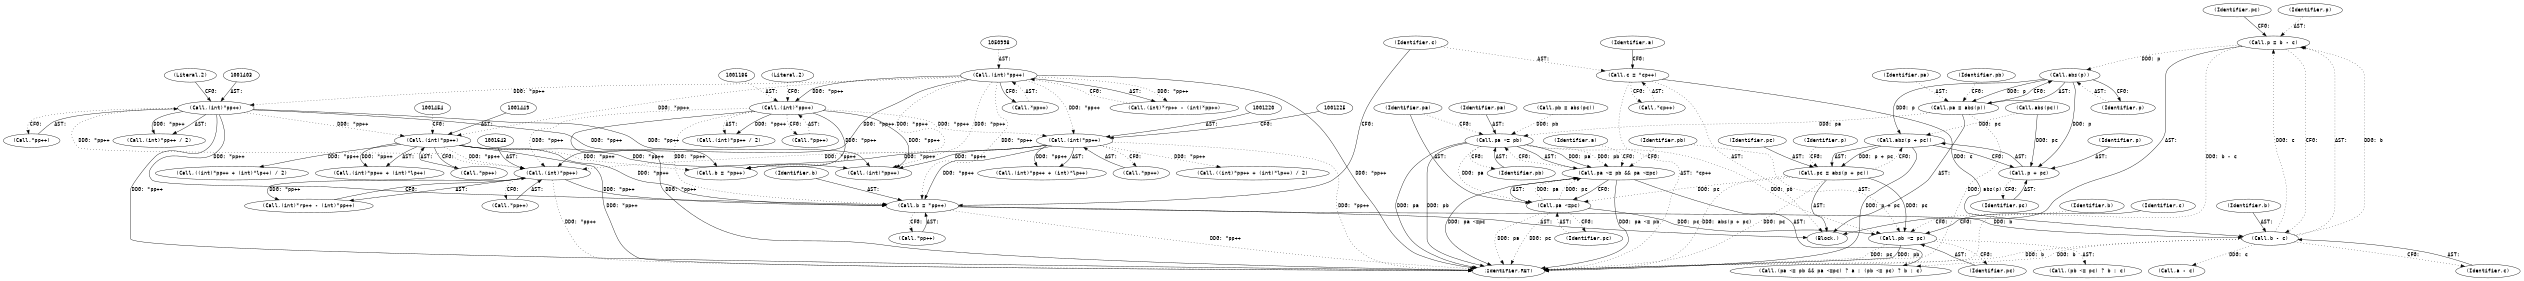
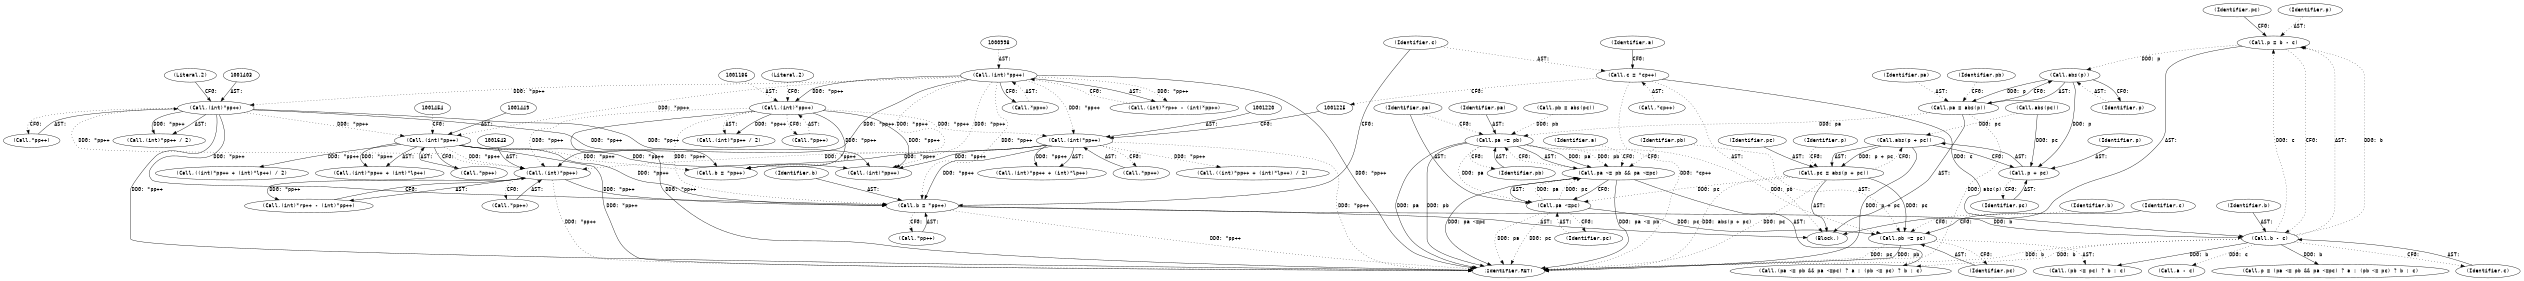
(999, 43) -> (999, 43)
(1953, 84) -> none
(1632, 92) -> (1477, 89)
(1696, 173) -> (1696, 173)
(1978, 249) -> none
none -> (2185, 254)
none -> (2330, 271)
